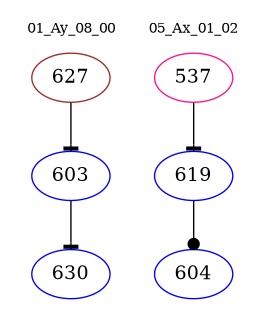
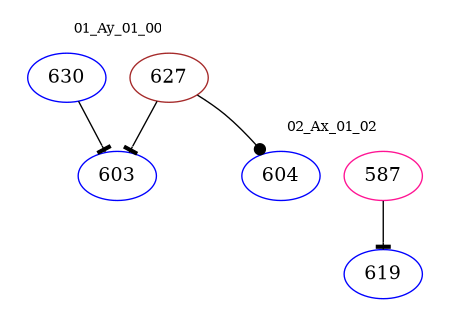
(72, 29) -> (118, 29)
(194, 29) -> (332, 128)
(194, 78) -> (383, 176)
(194, 220) -> (239, 127)
(71, 222) -> (90, 123)
